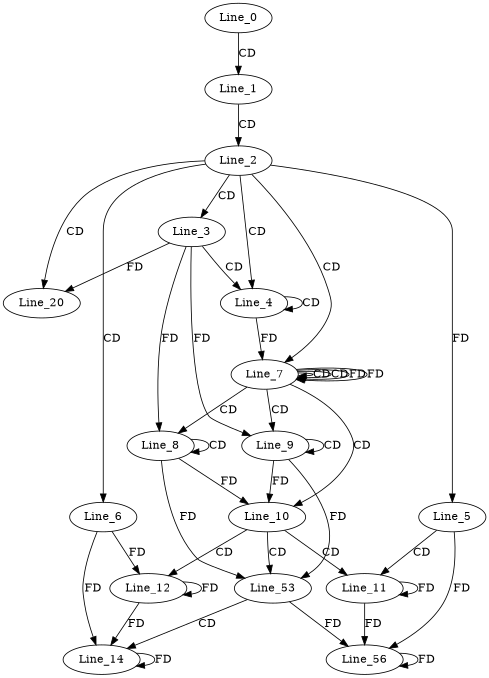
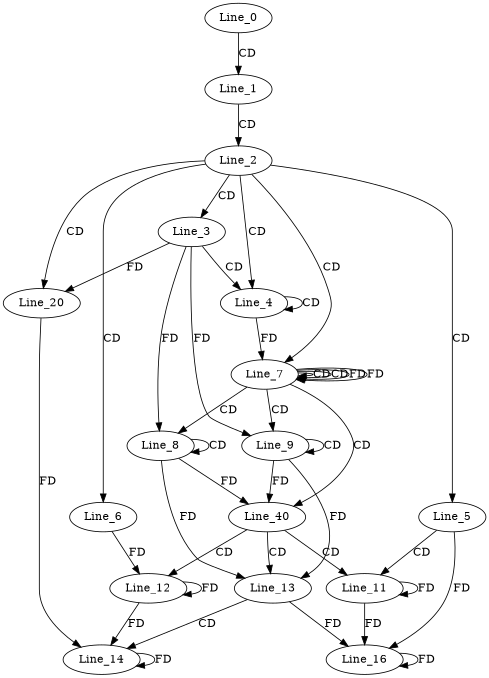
(461, 339) -> (461, 339)
(267, 517) -> (267, 517)
(83, 584) -> (39, 487)
(273, 588) -> (273, 588)
(365, 660) -> (365, 660)
